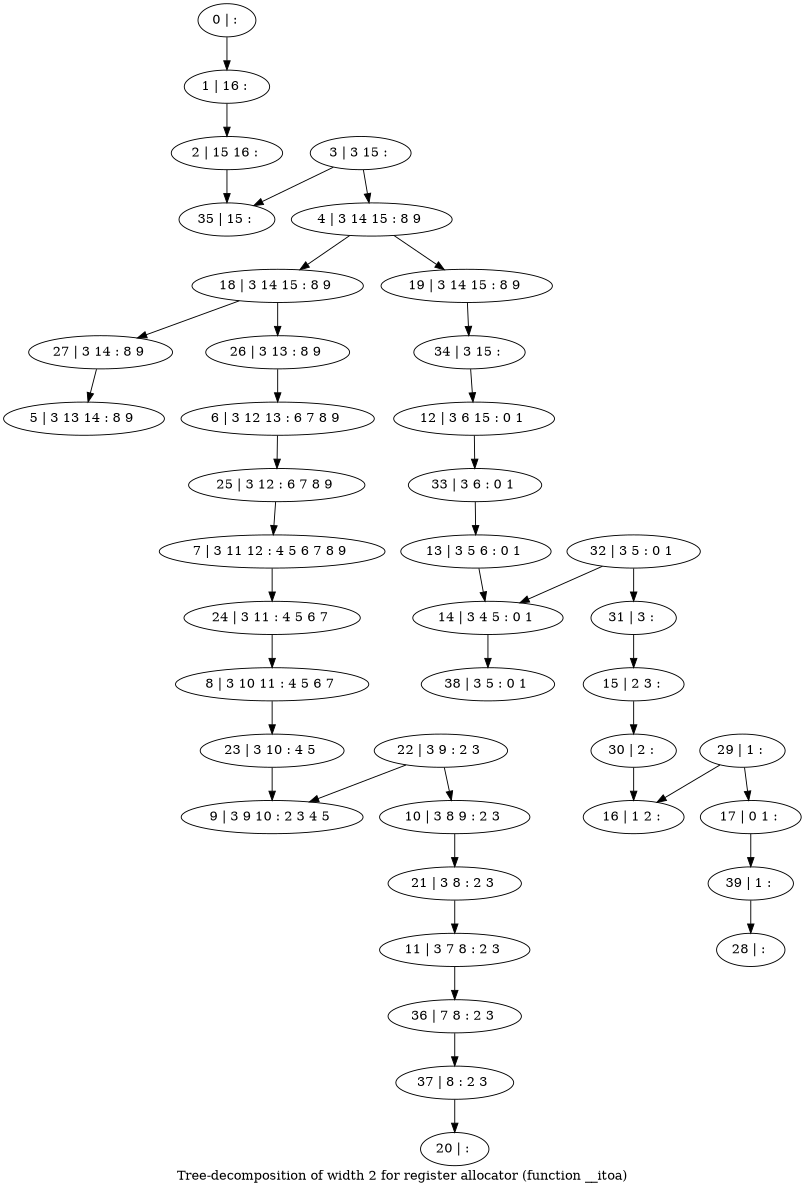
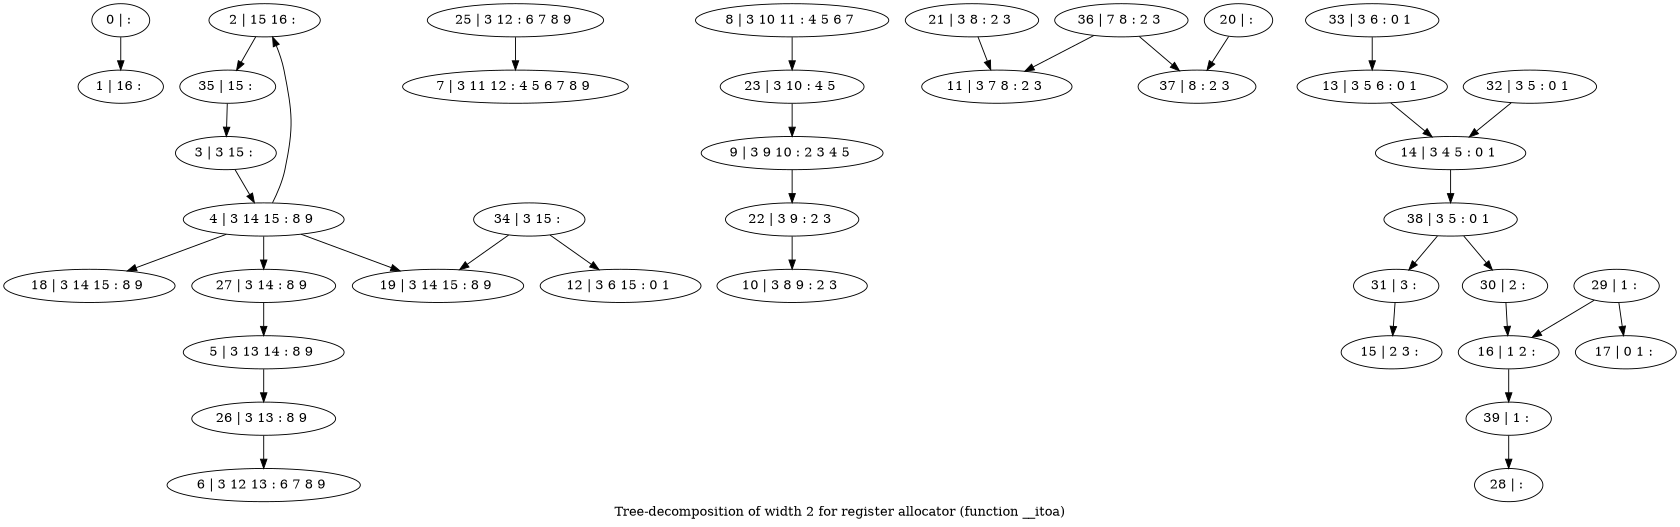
(227, 115) -> (291, 125)
(298, 184) -> (227, 115)
(278, 315) -> (264, 381)
(468, 315) -> (488, 250)
(193, 318) -> (264, 248)
(277, 447) -> none
(475, 447) -> none
(634, 580) -> (1426, 249)
(272, 618) -> none
(634, 713) -> (1475, 249)
(362, 782) -> (792, 182)
(455, 846) -> none
(751, 846) -> (1509, 381)
(455, 979) -> (1063, 51)
(455, 1111) -> (1220, 49)
